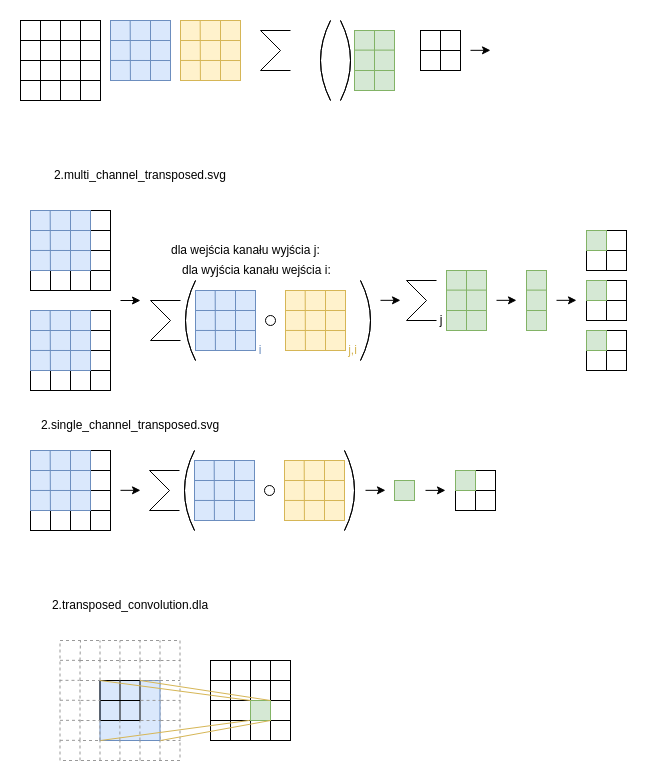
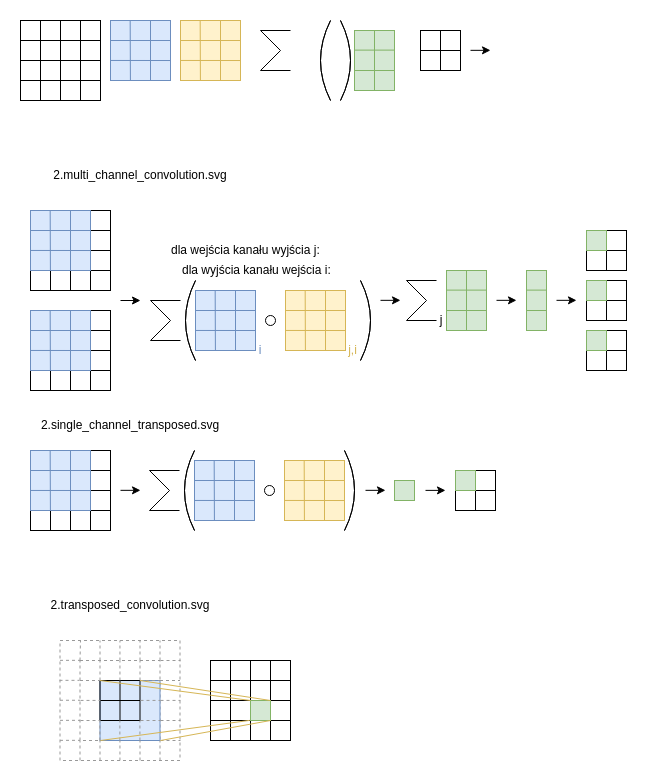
(141, 176) -> (141, 176)
(131, 606) -> (131, 606)
